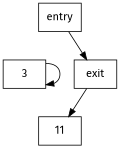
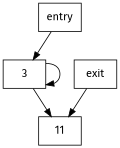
(76, 42) -> (44, 42)
none -> (40, 99)
